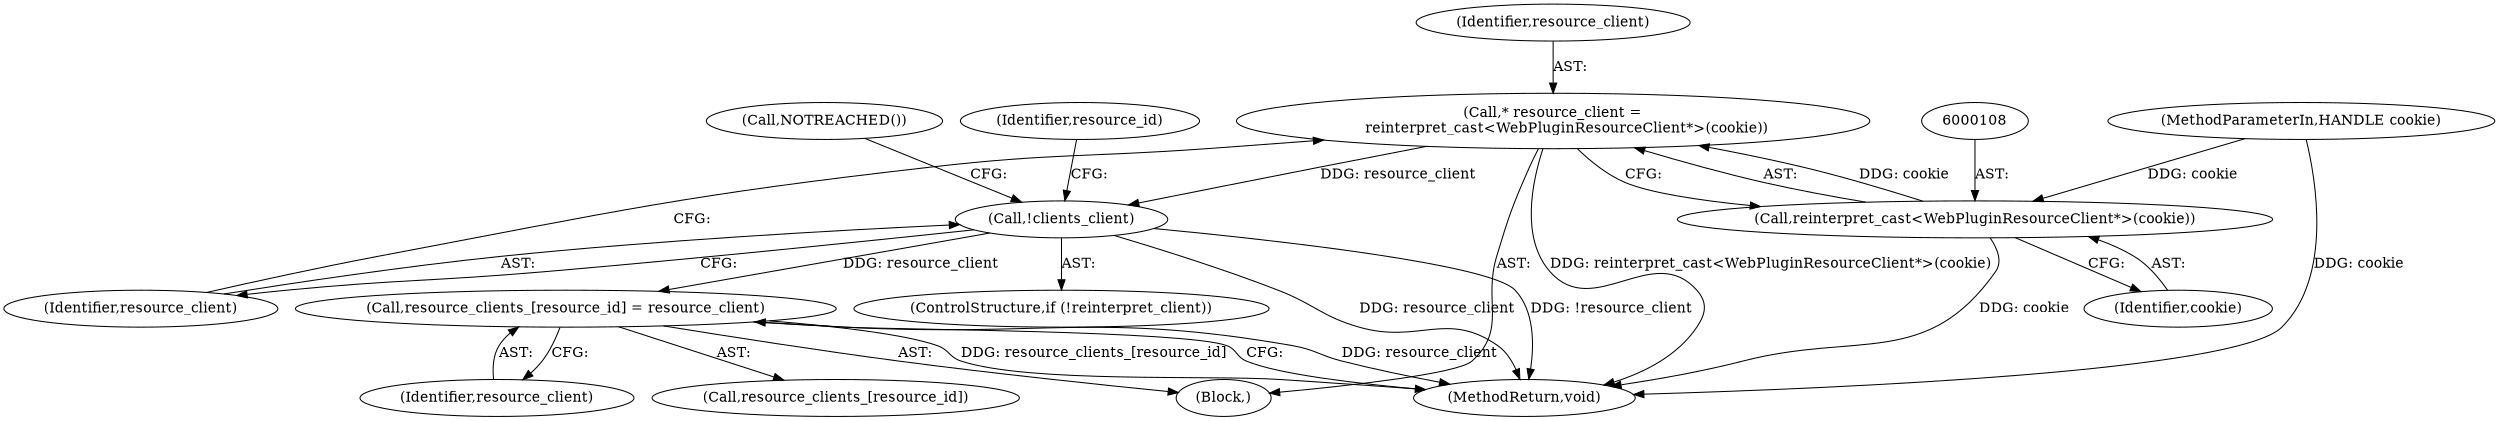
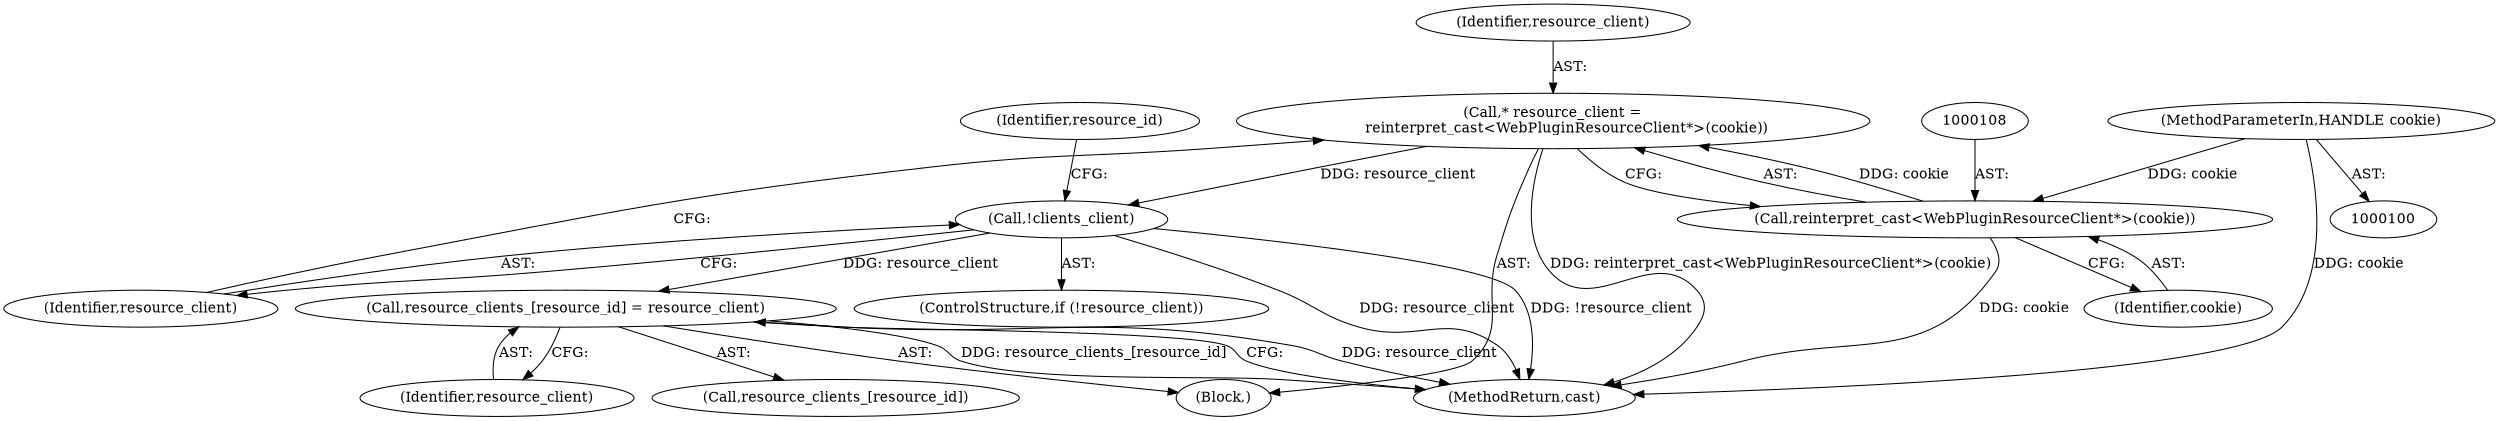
(824, 121) -> none
(1975, 121) -> (1975, 121)
none -> (2383, 219)
(1061, 309) -> (1061, 309)
(1524, 398) -> (1524, 398)
